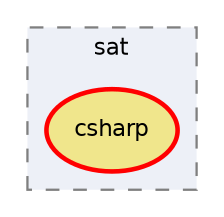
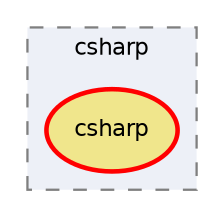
(112, 49) -> (112, 49)
